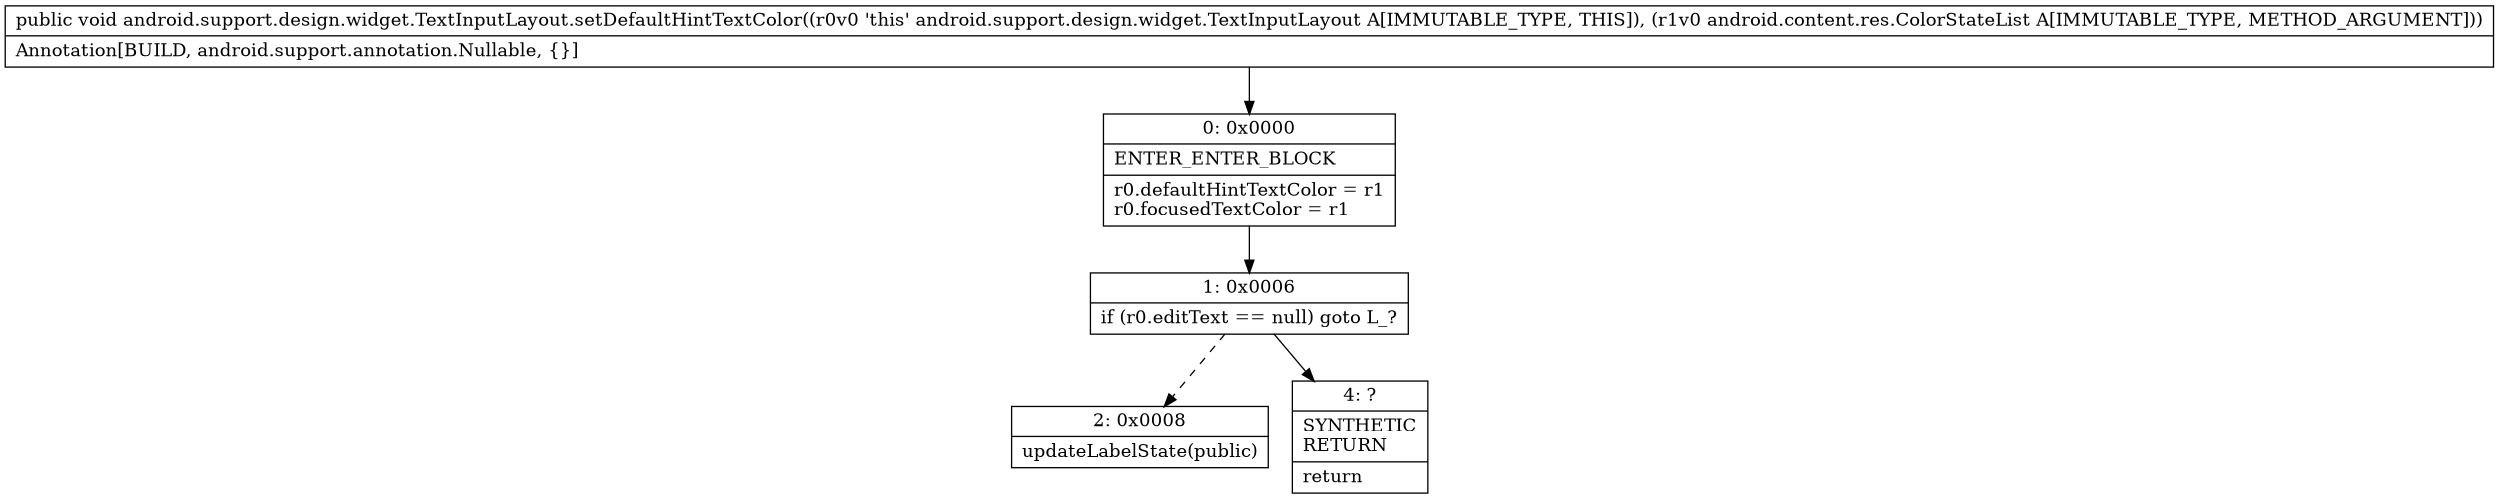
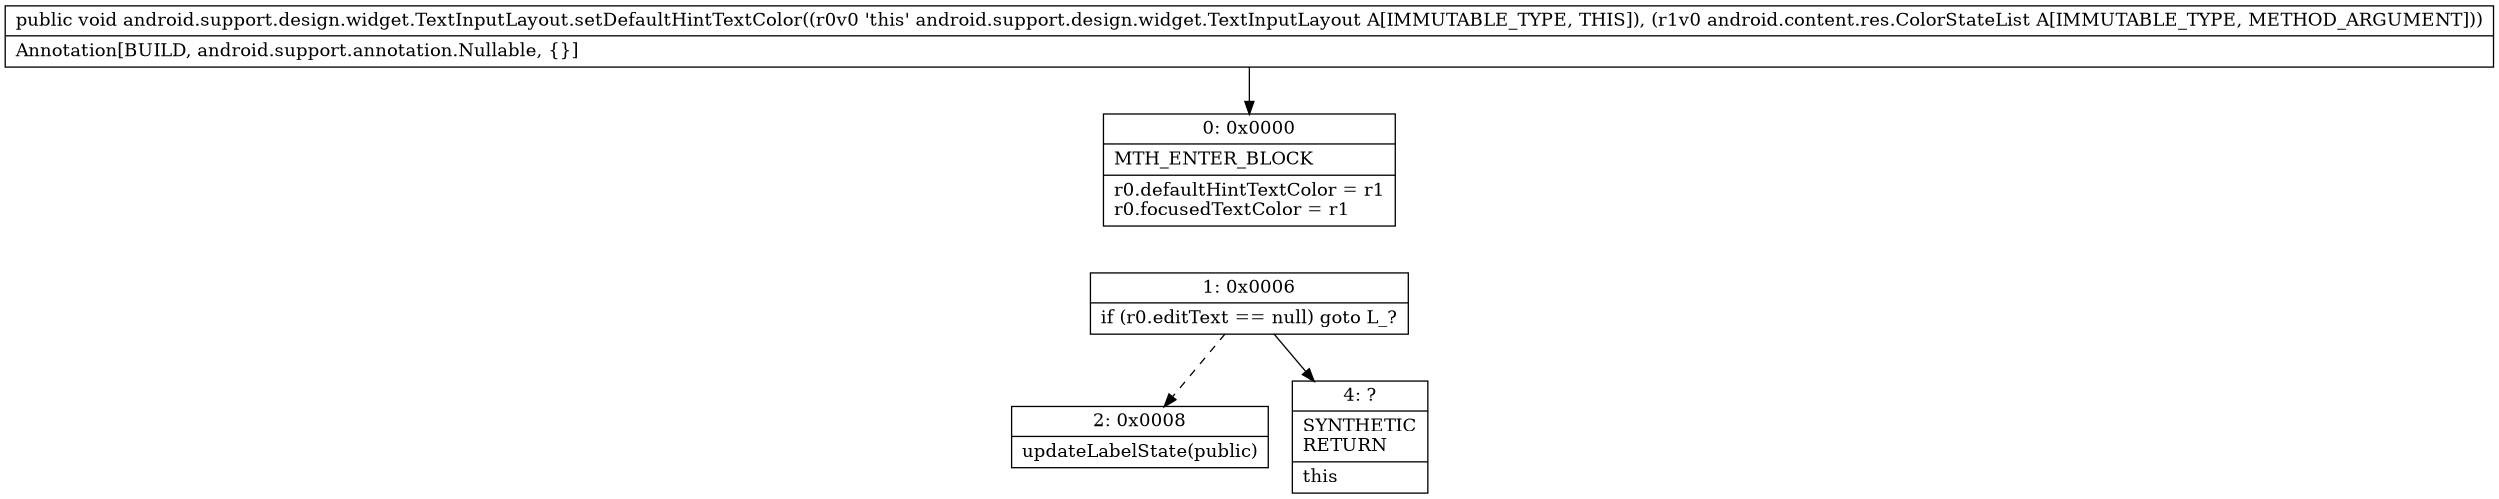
(1225, 159) -> (1214, 159)
(1249, 243) -> none
(1333, 477) -> (1321, 477)
